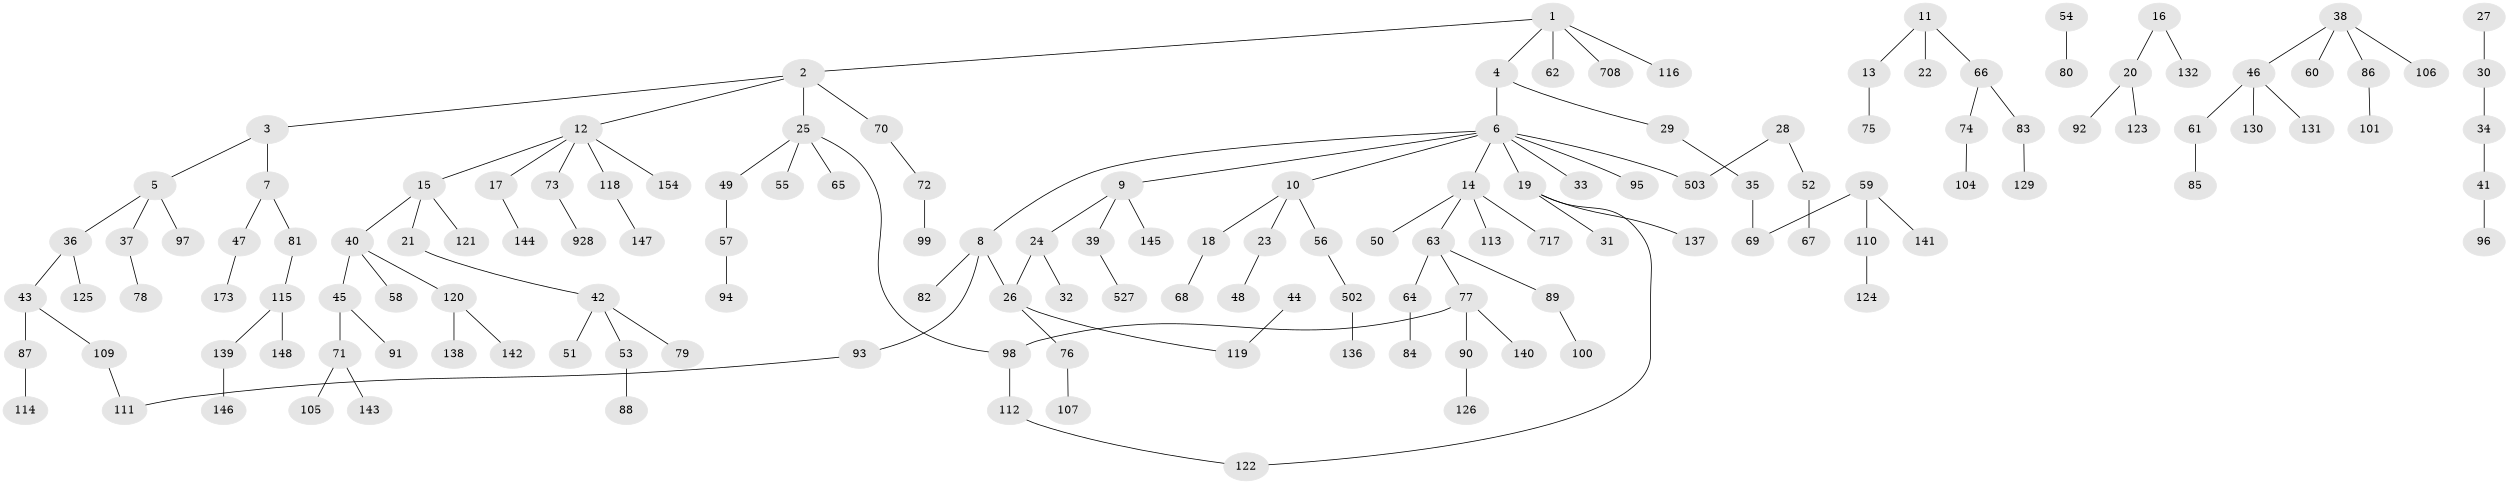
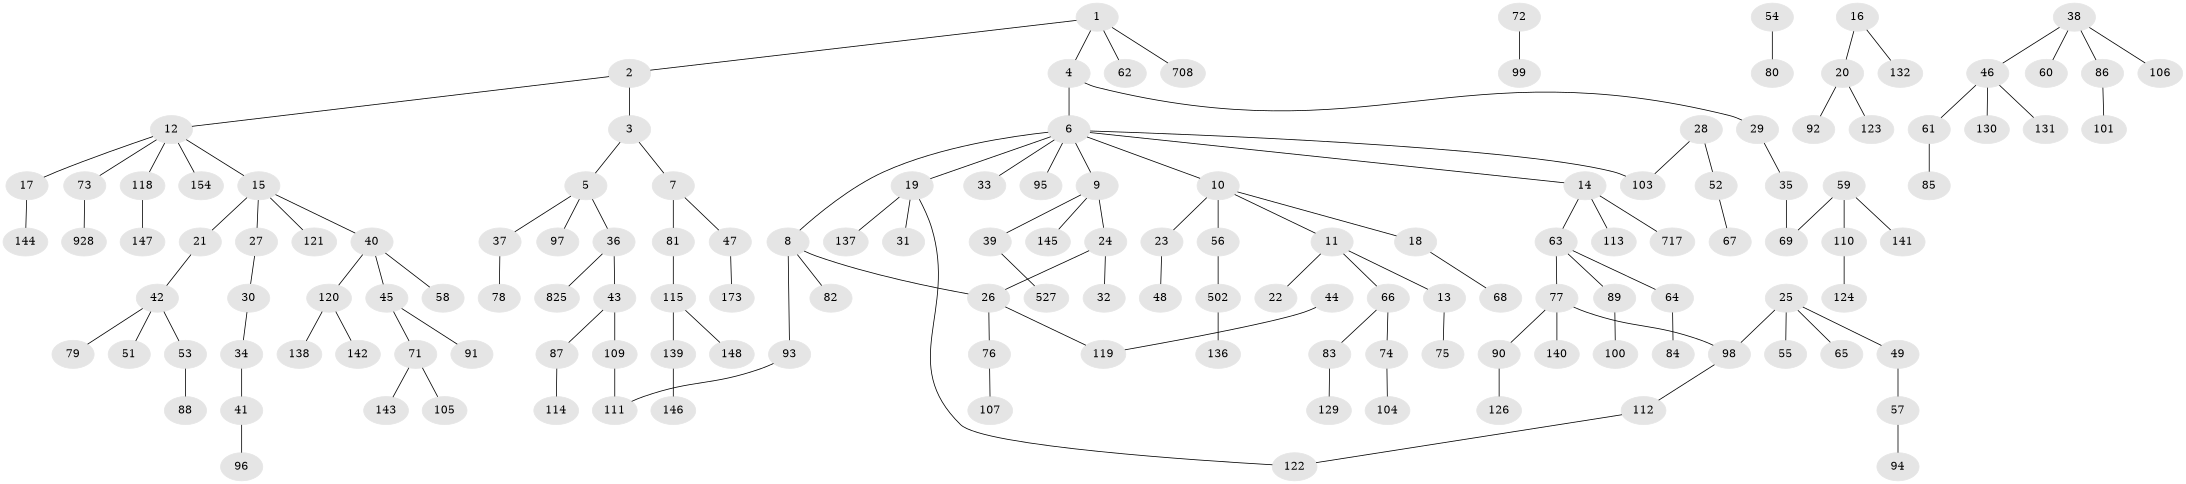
(1669, 73) -> none
(804, 102) -> none
(882, 130) -> none
(1695, 186) -> (1643, 186)
none -> (258, 214)
none -> (1275, 214)
(1377, 242) -> none
(83, 298) -> (557, 298)
